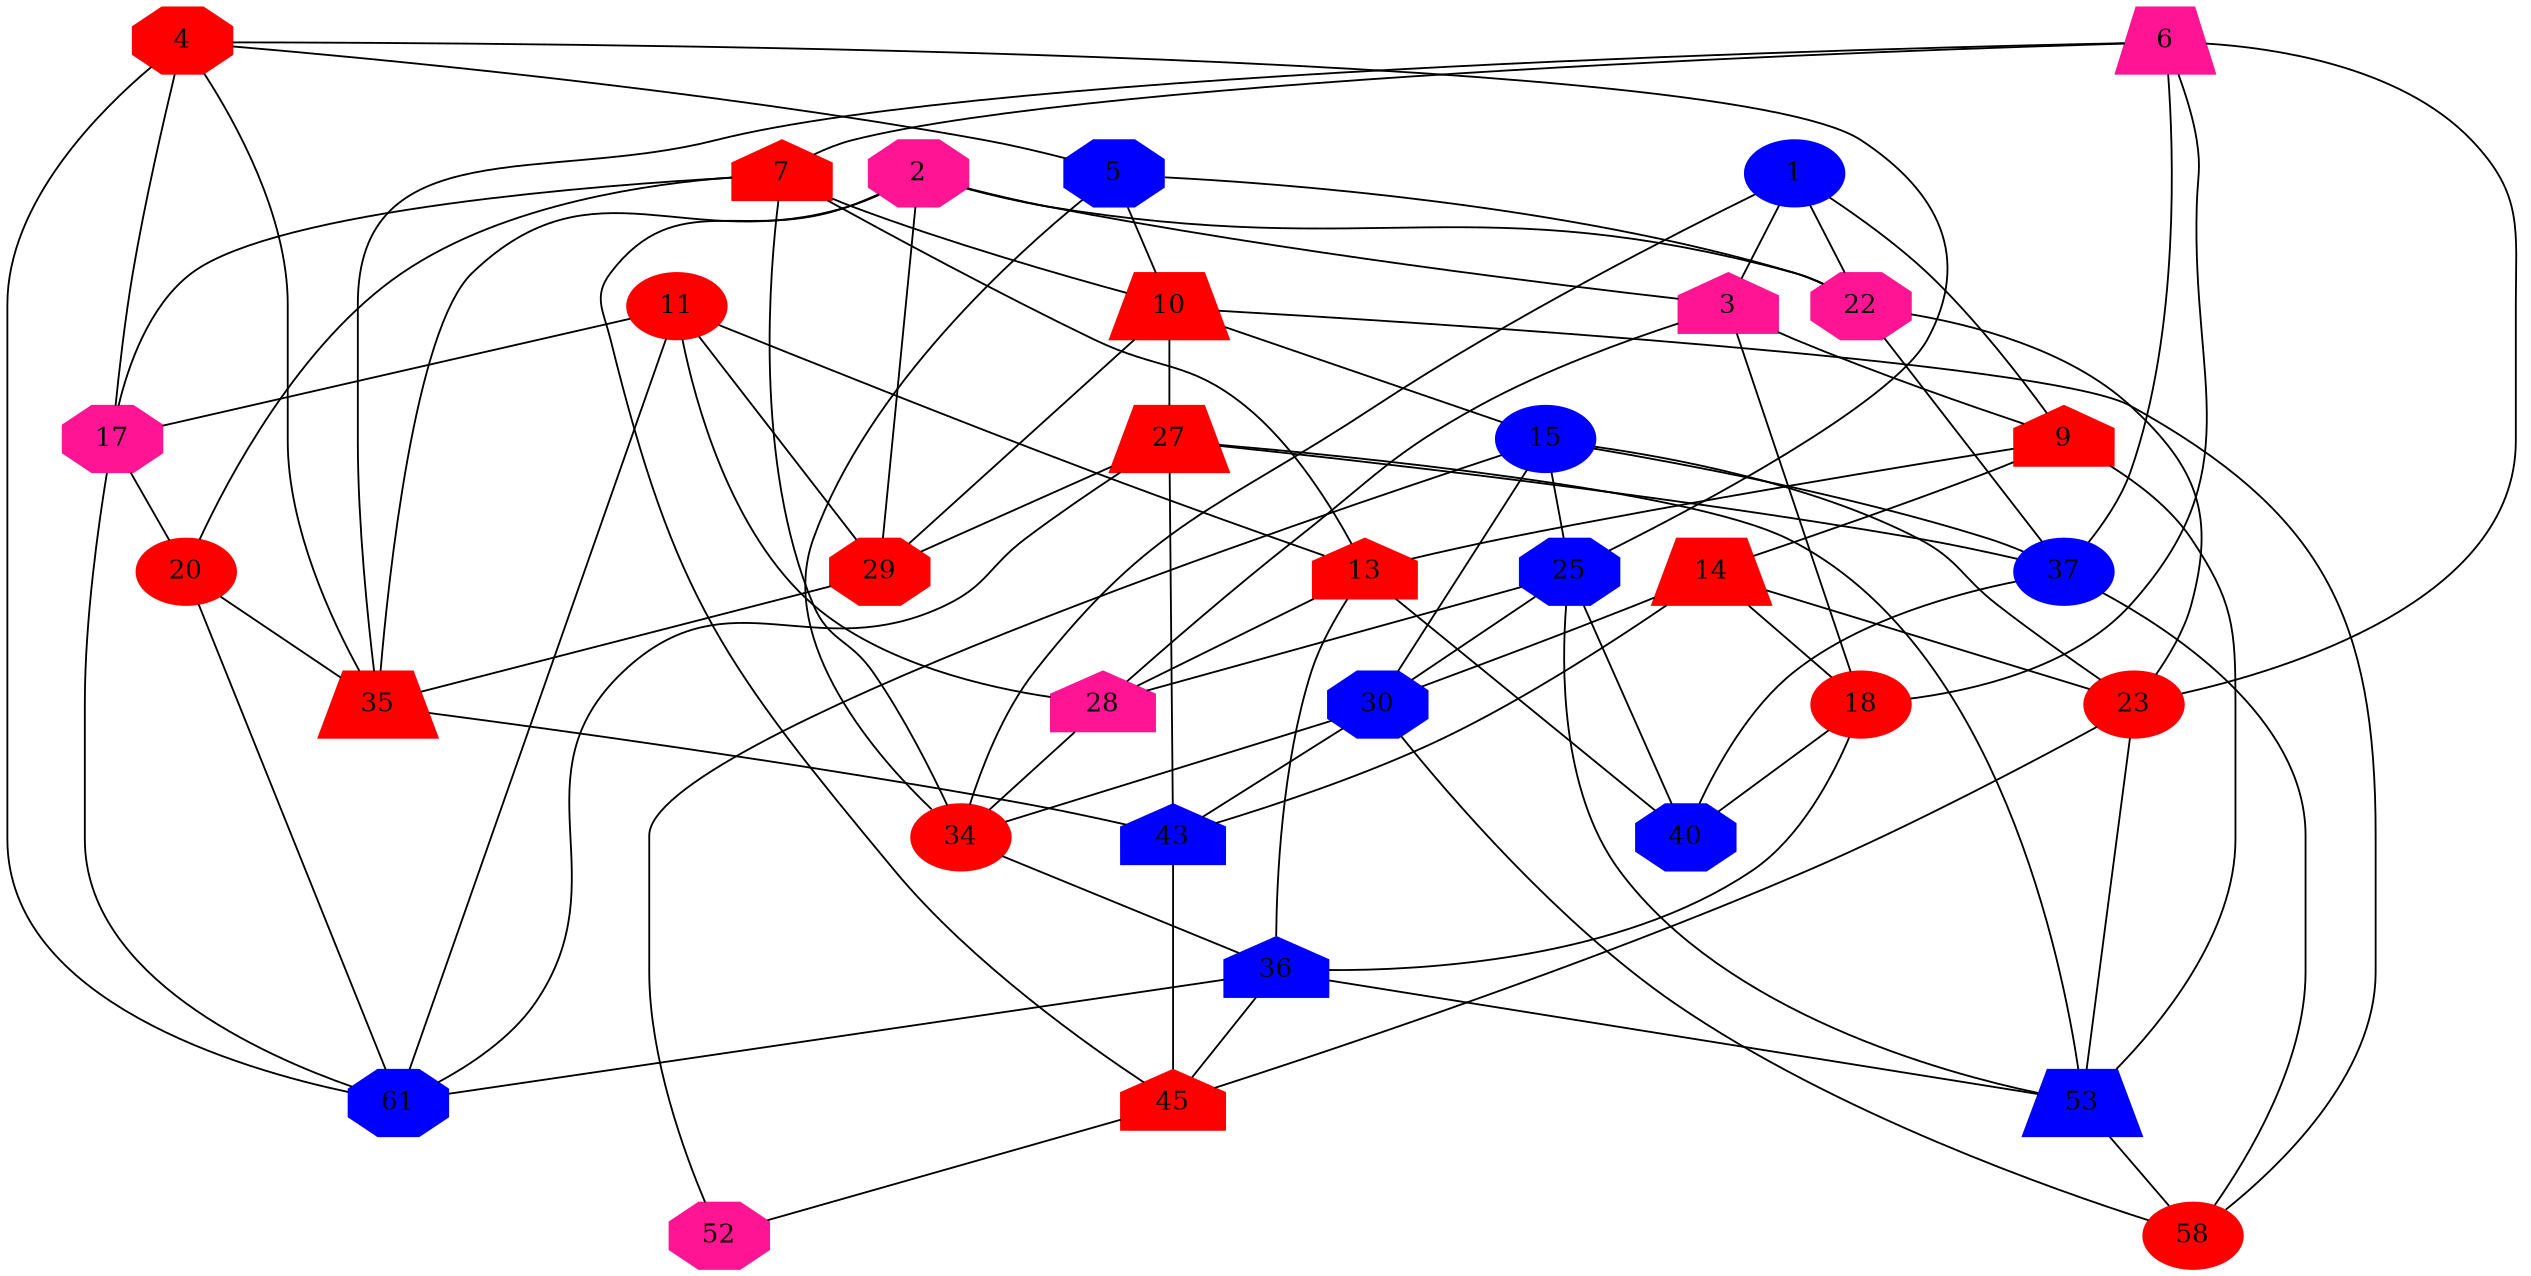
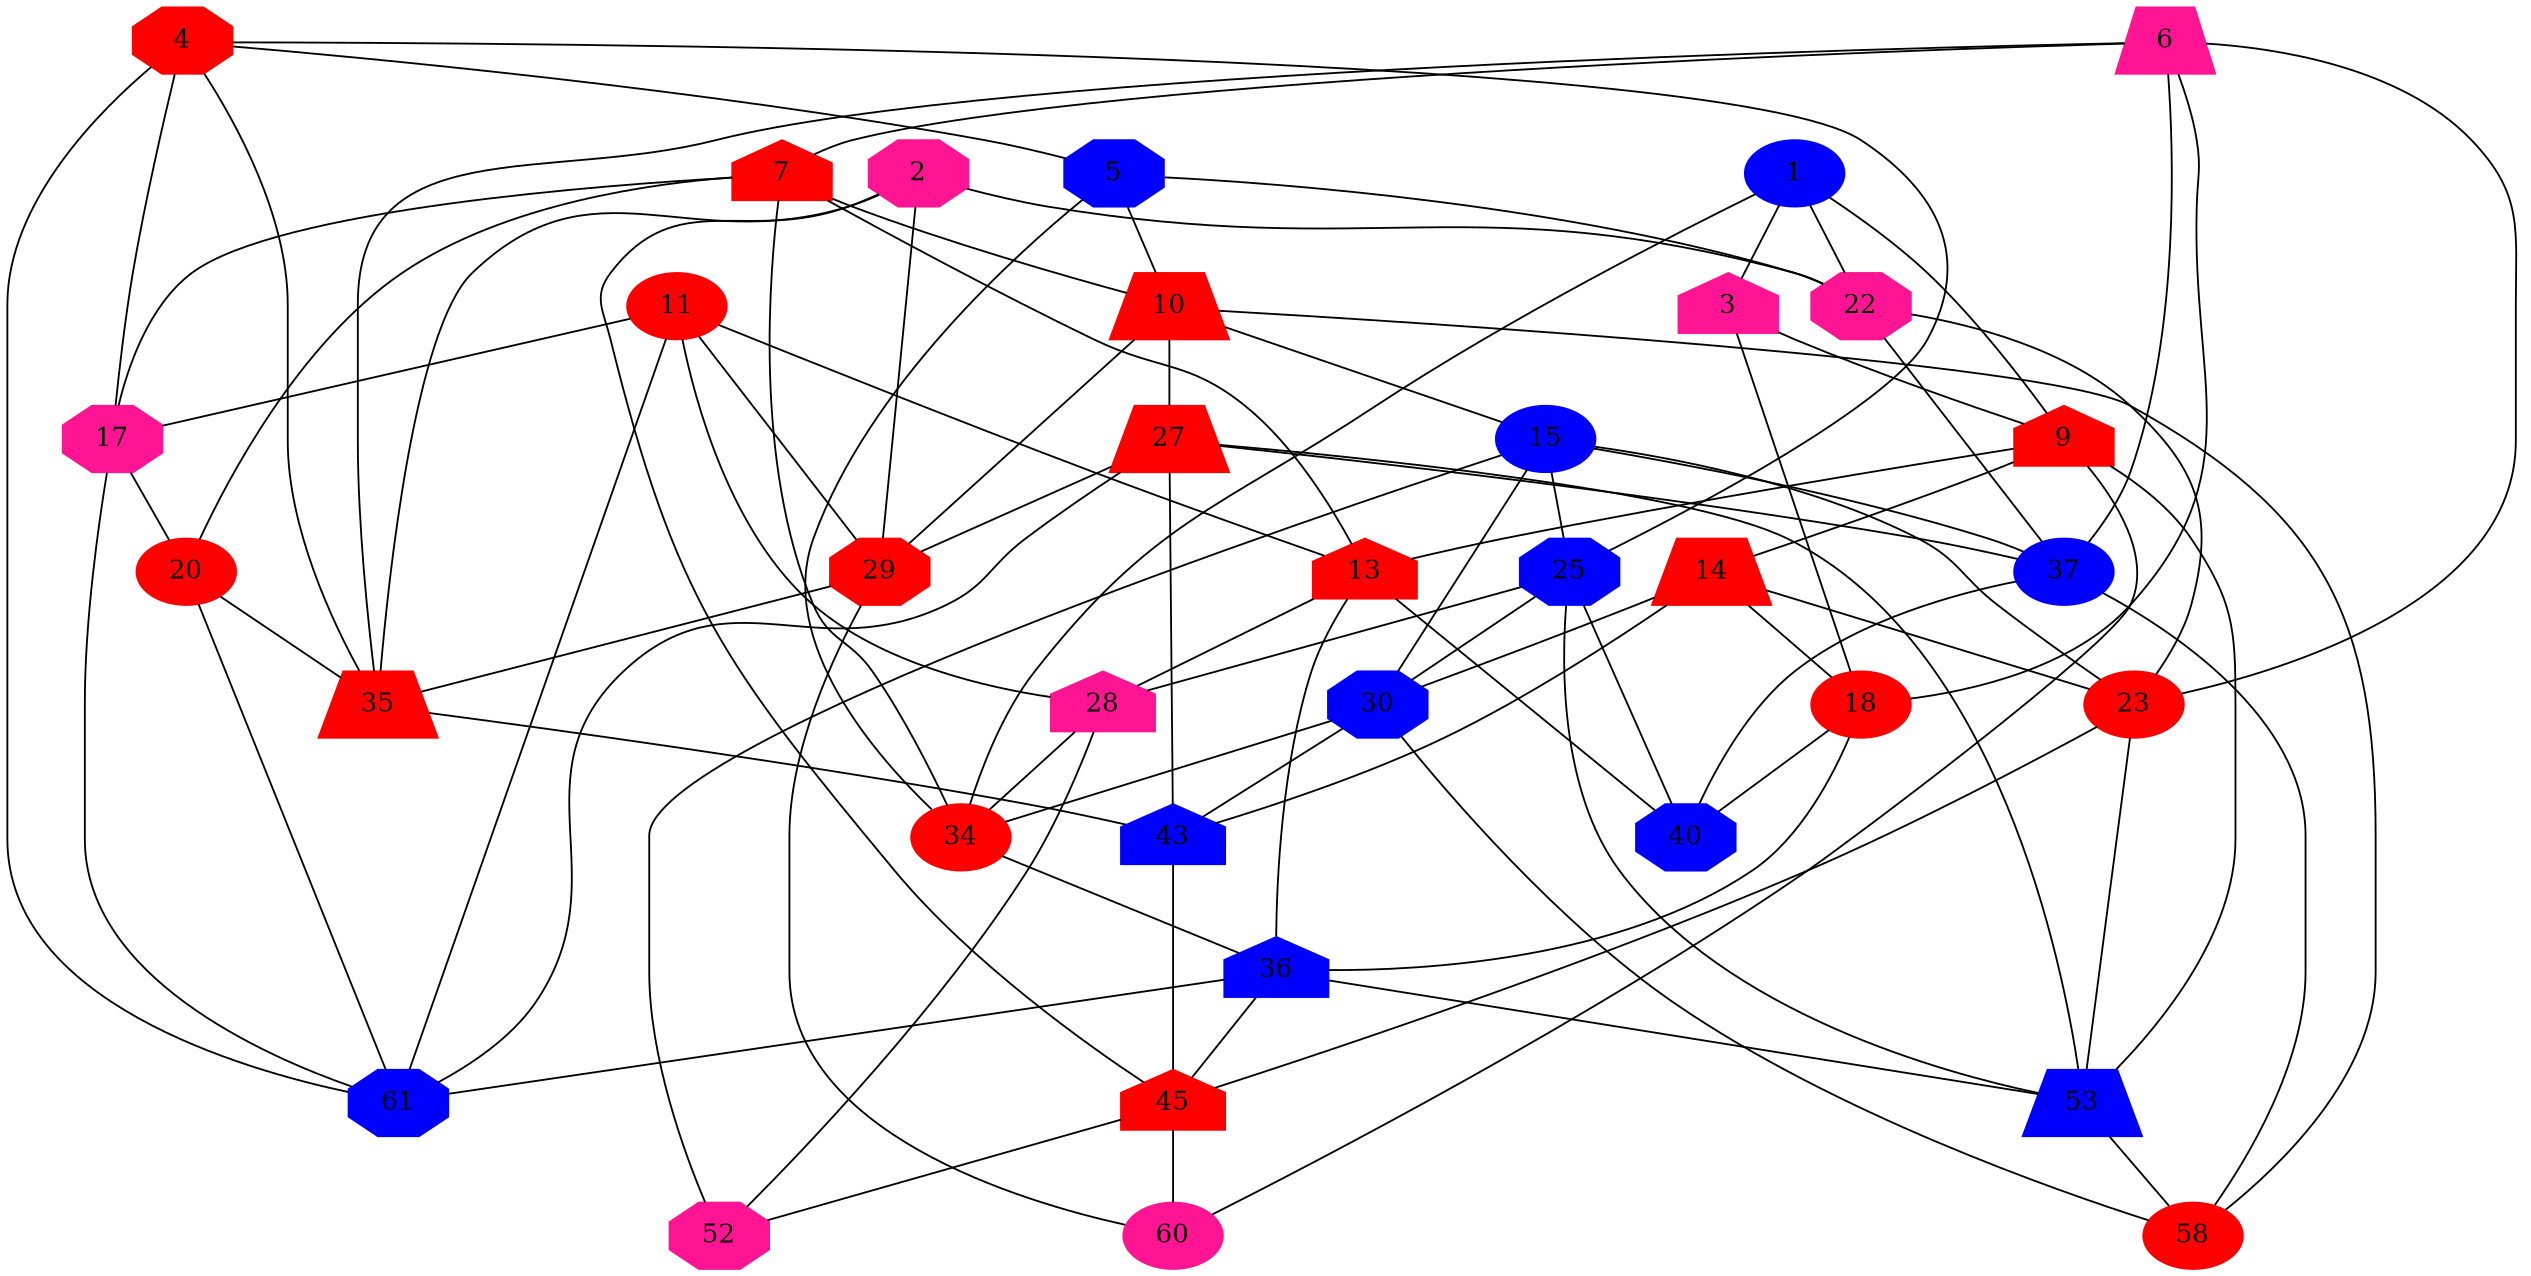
(1321, 252) -> none
(1369, 479) -> (944, 986)
none -> (1173, 1236)
